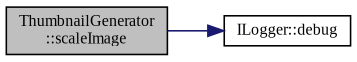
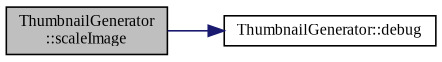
(287, 31) -> (330, 31)
